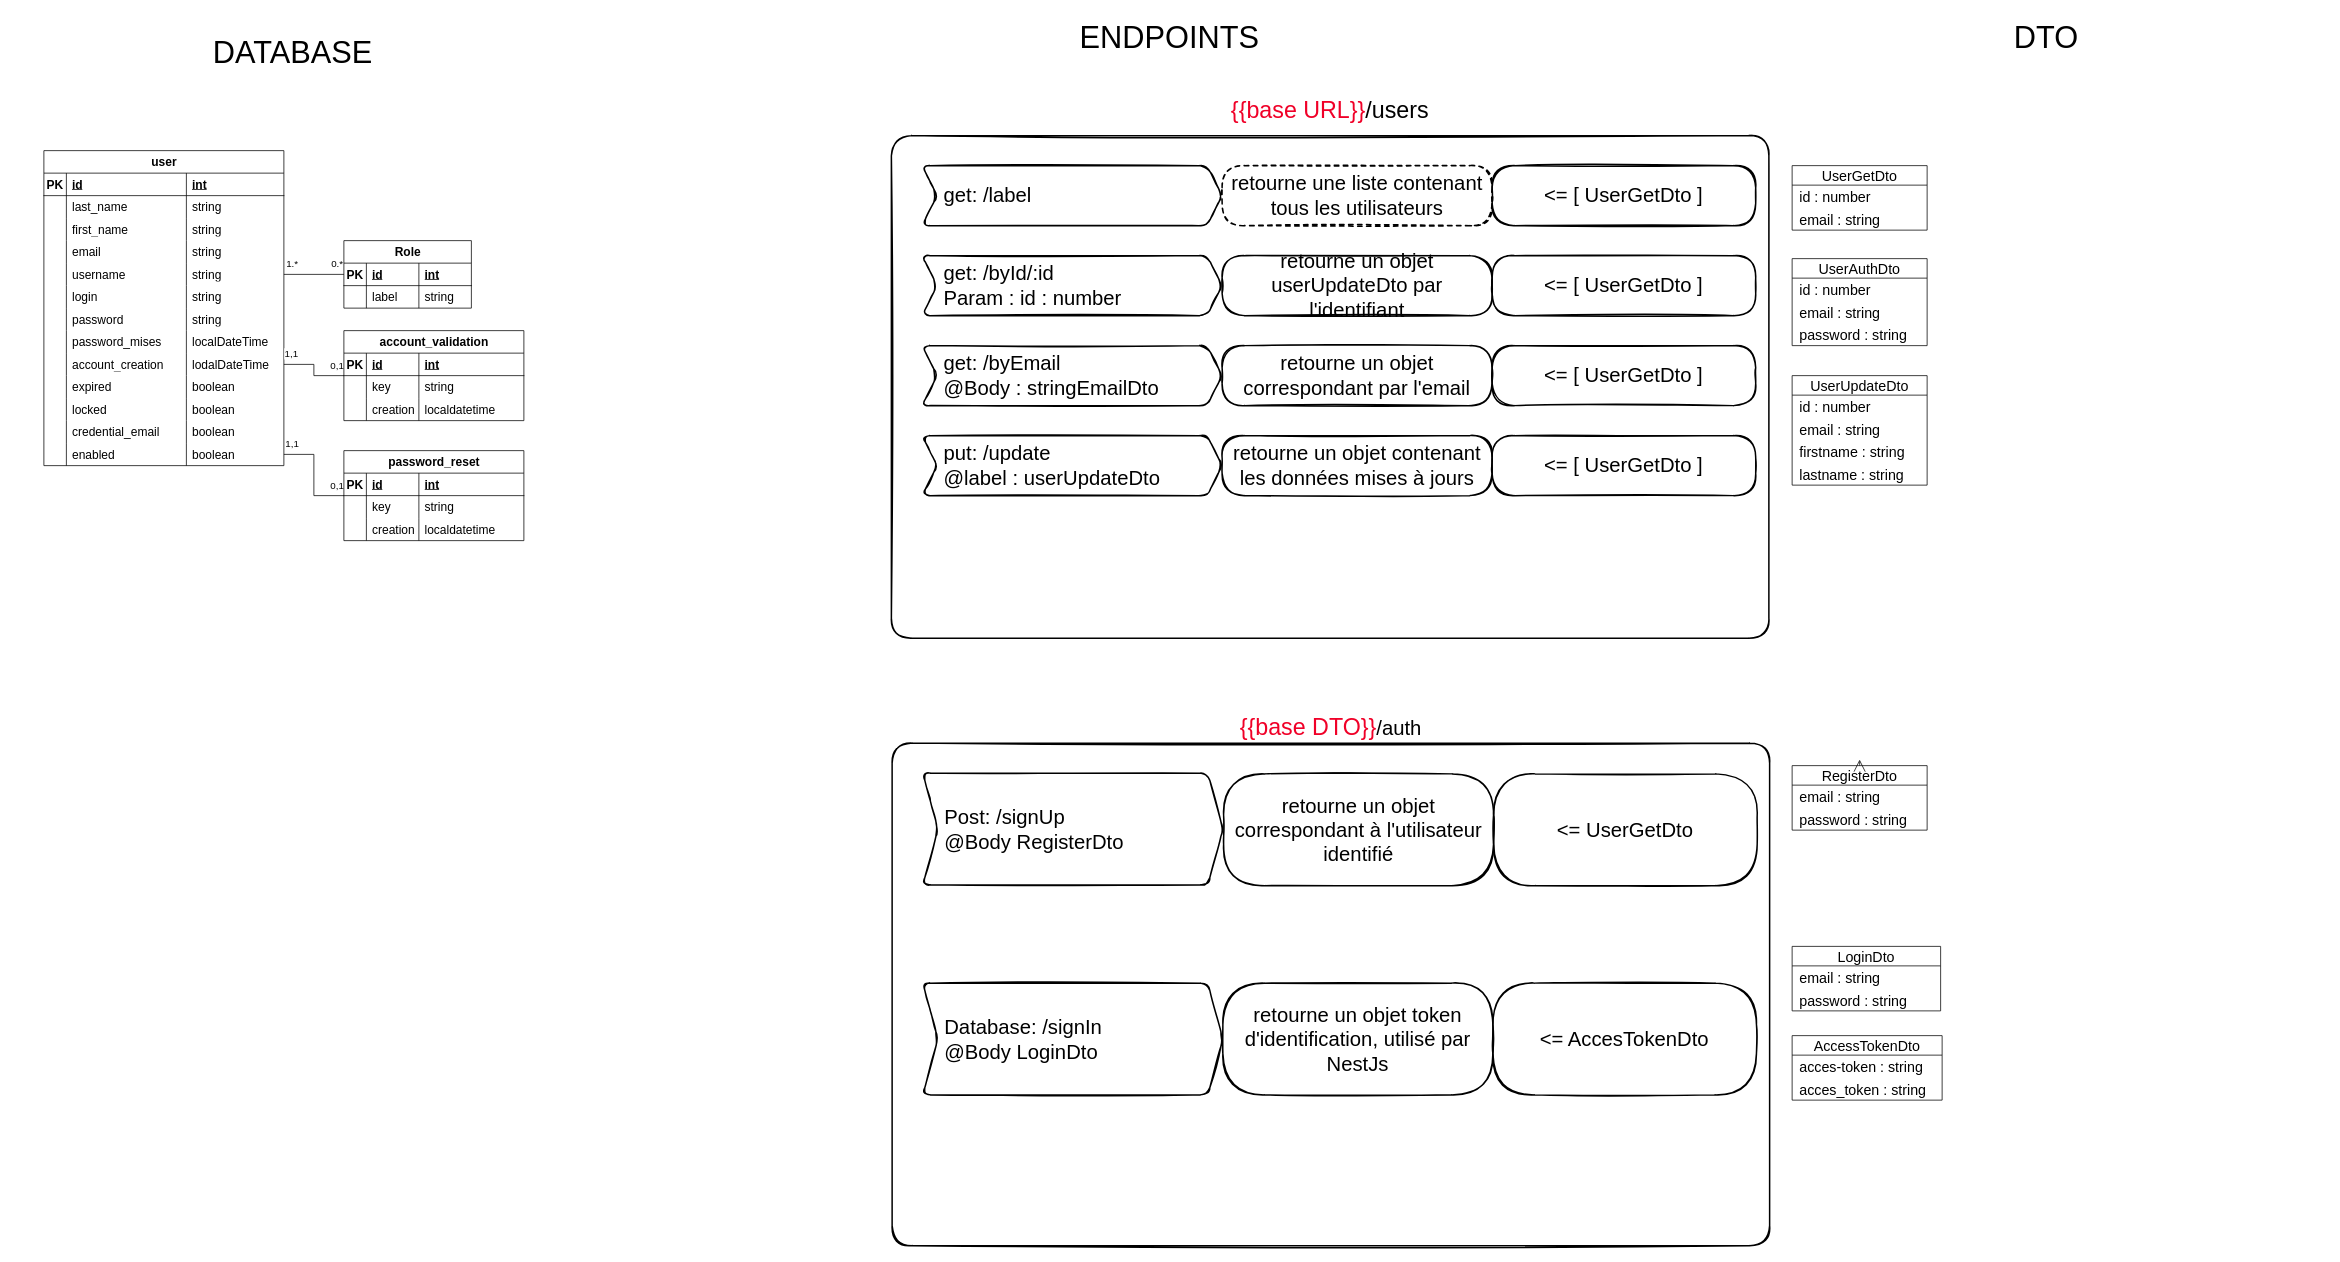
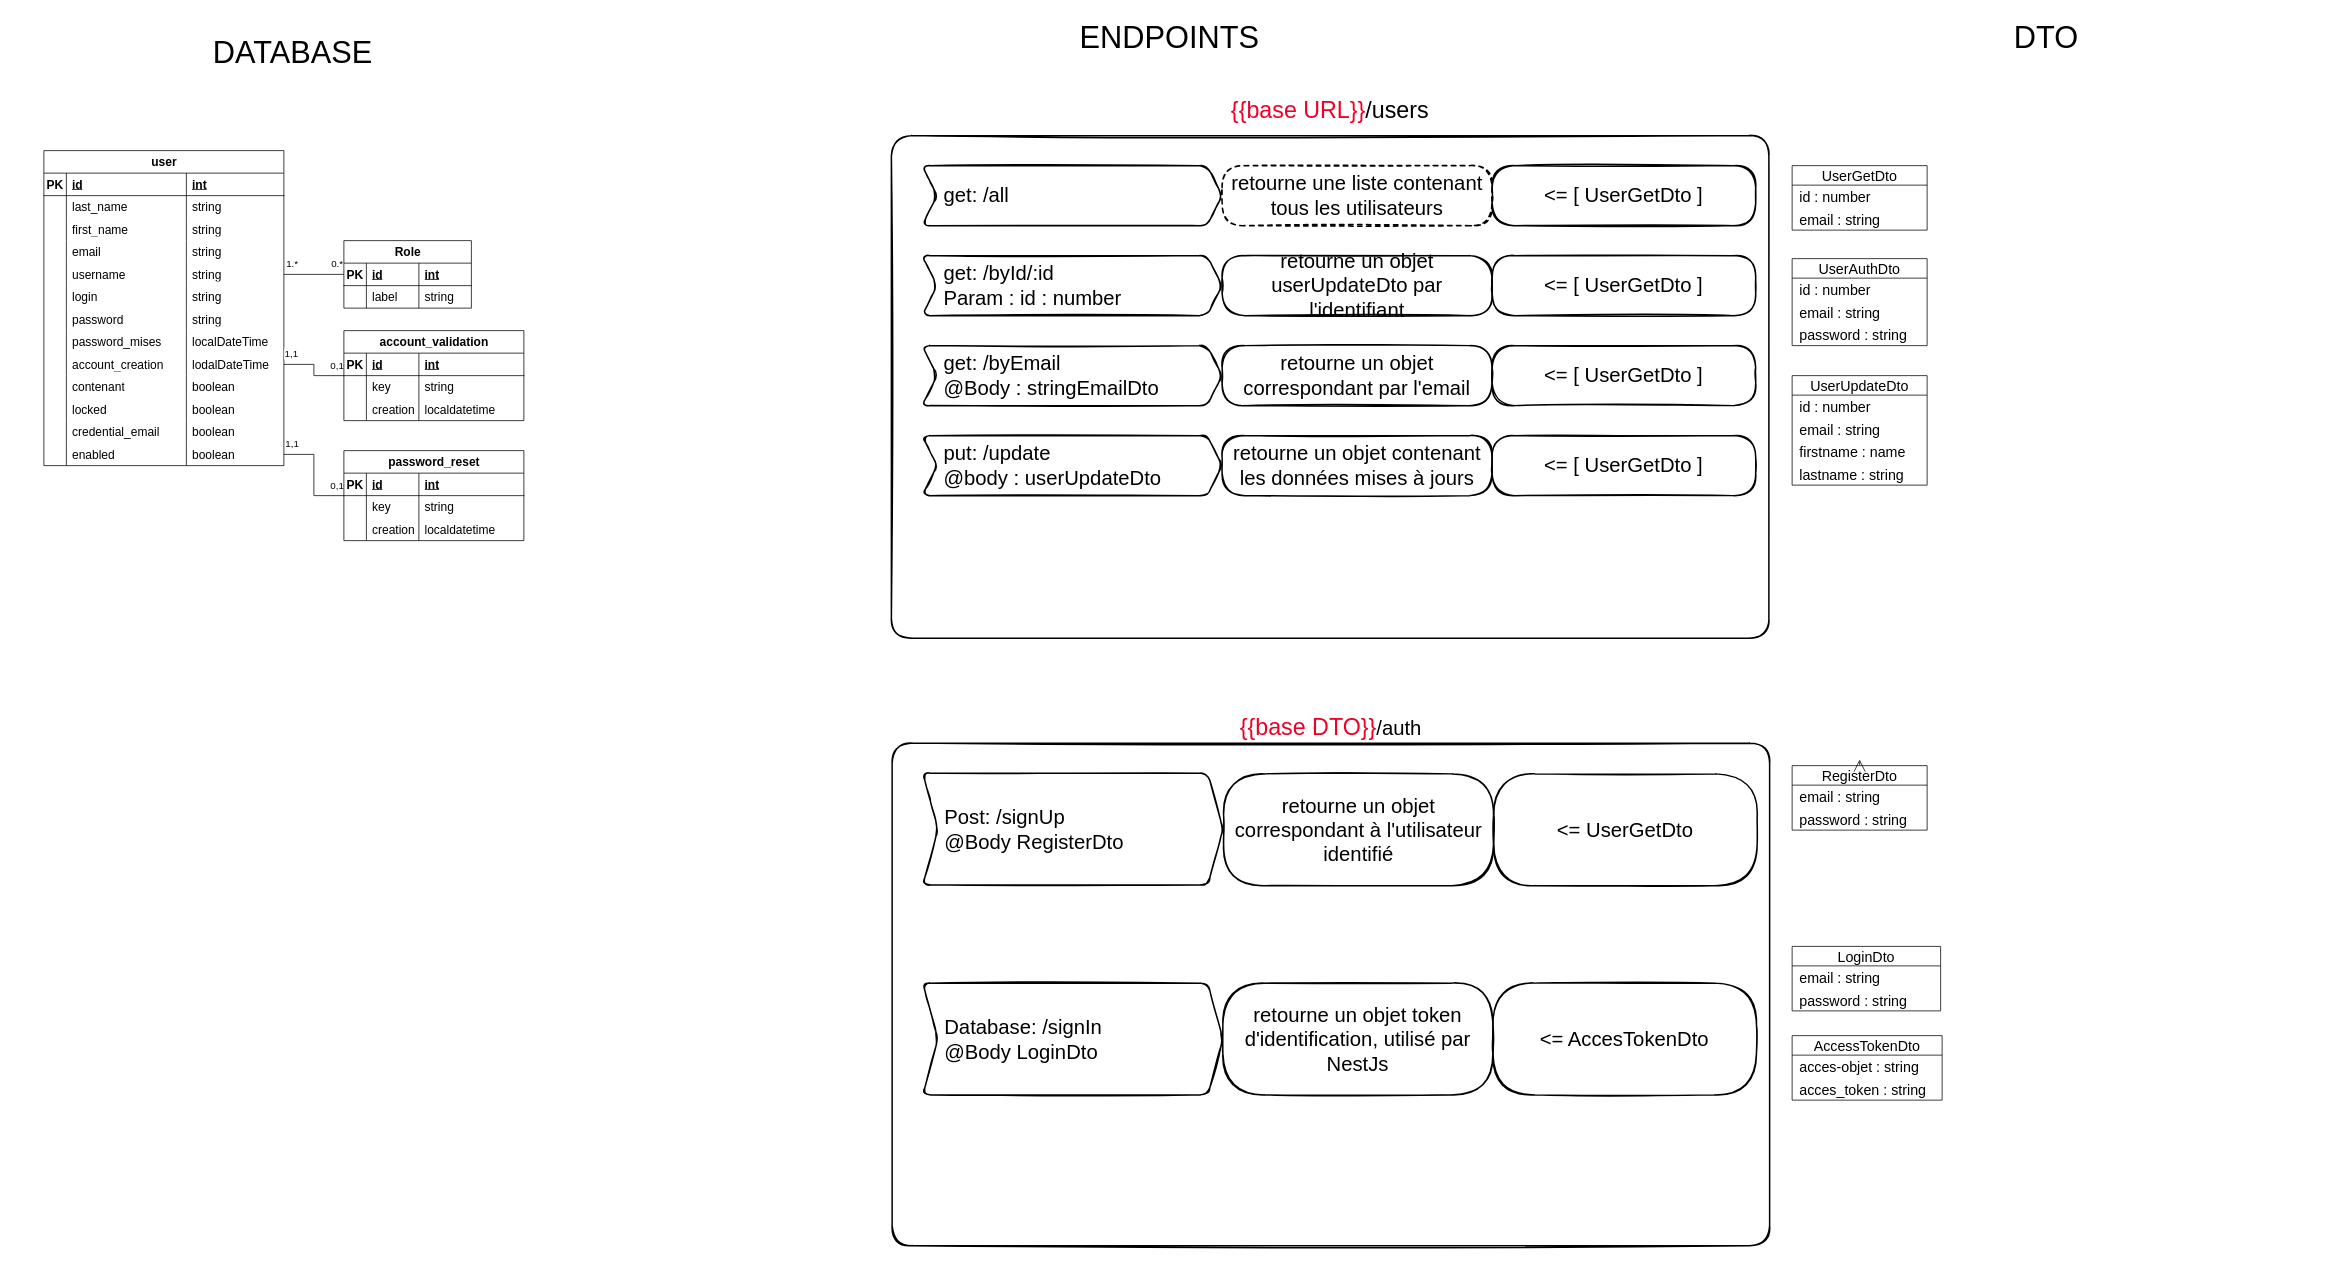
(996, 195) -> (984, 195)
(94, 387) -> (103, 387)
(1862, 452) -> (1856, 452)
(1055, 465) -> (1055, 465)
(1872, 1067) -> (1872, 1067)
